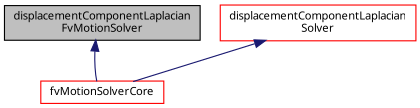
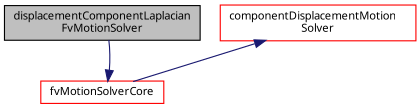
(318, 23) -> (318, 23)
(95, 66) -> (110, 55)
